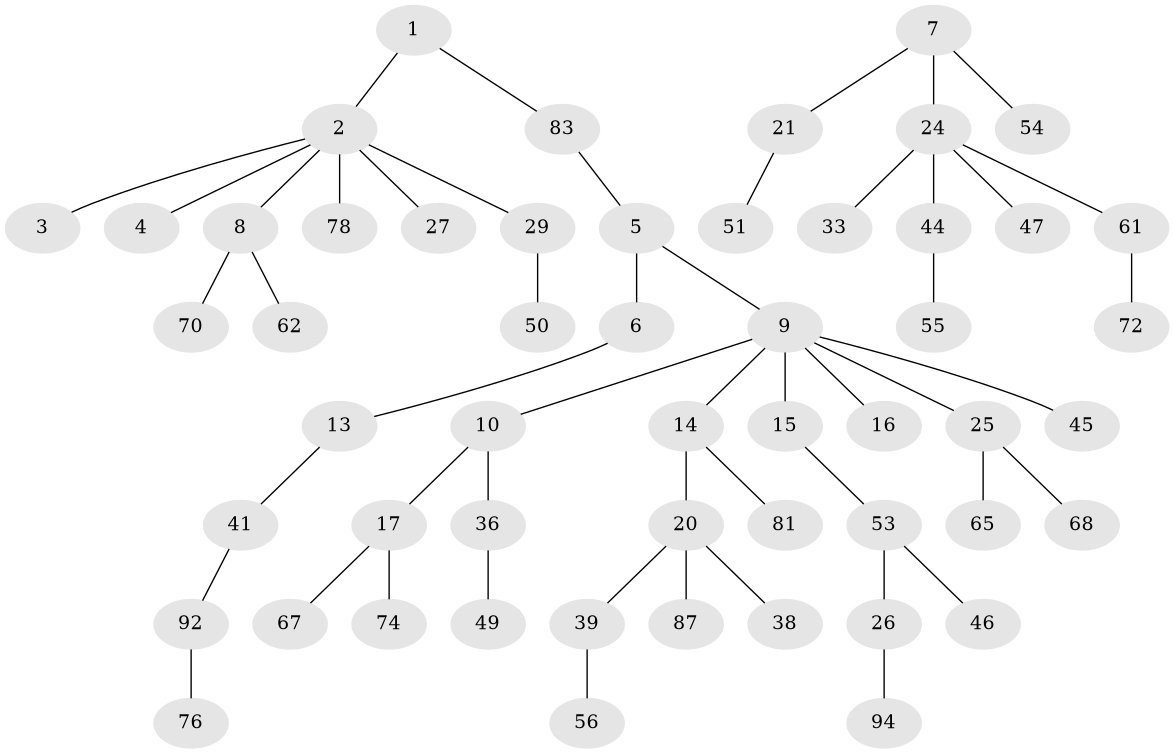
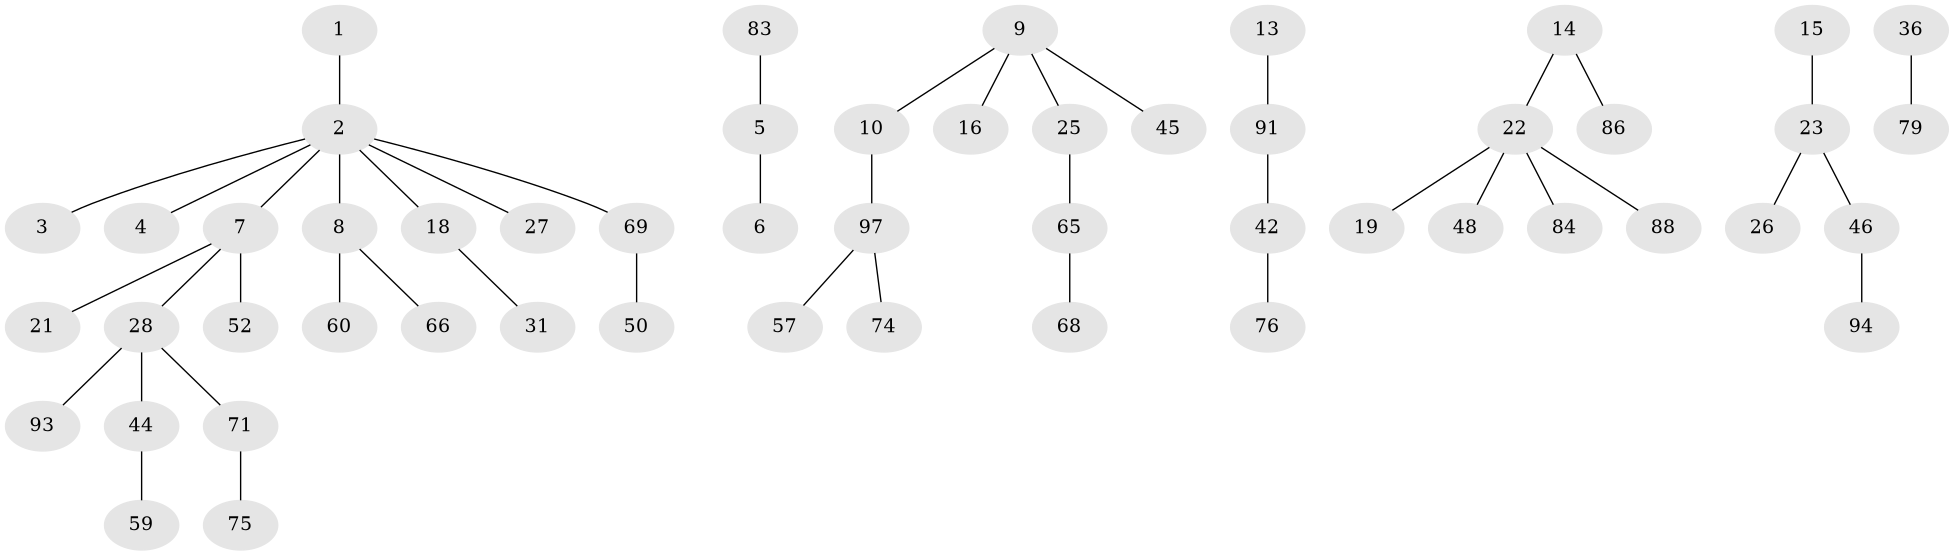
(488, 80) -> none
(934, 129) -> (142, 327)
(1033, 129) -> (241, 327)
none -> (290, 179)
(340, 228) -> (439, 228)
(538, 228) -> (637, 228)
(736, 228) -> none
(835, 228) -> (43, 426)
(1033, 228) -> none
(1132, 228) -> (241, 426)
none -> (1466, 228)
(711, 278) -> none
(191, 327) -> (340, 327)
(290, 327) -> (439, 327)
none -> (538, 327)
(934, 327) -> (142, 525)
(1132, 327) -> (241, 525)
(736, 377) -> none
(785, 377) -> none
(492, 384) -> none
(488, 476) -> none
(1032, 476) -> (1070, 278)
(241, 525) -> (1268, 129)
(389, 525) -> (872, 228)
(686, 525) -> (1515, 129)
(785, 525) -> (1614, 129)
(884, 525) -> (1812, 129)
(191, 624) -> (1268, 228)
(290, 624) -> (785, 327)
(488, 624) -> (1911, 129)
(587, 624) -> (1367, 228)
(686, 624) -> (1565, 228)
(785, 624) -> (1664, 228)
(884, 674) -> (1862, 278)
(587, 723) -> none
